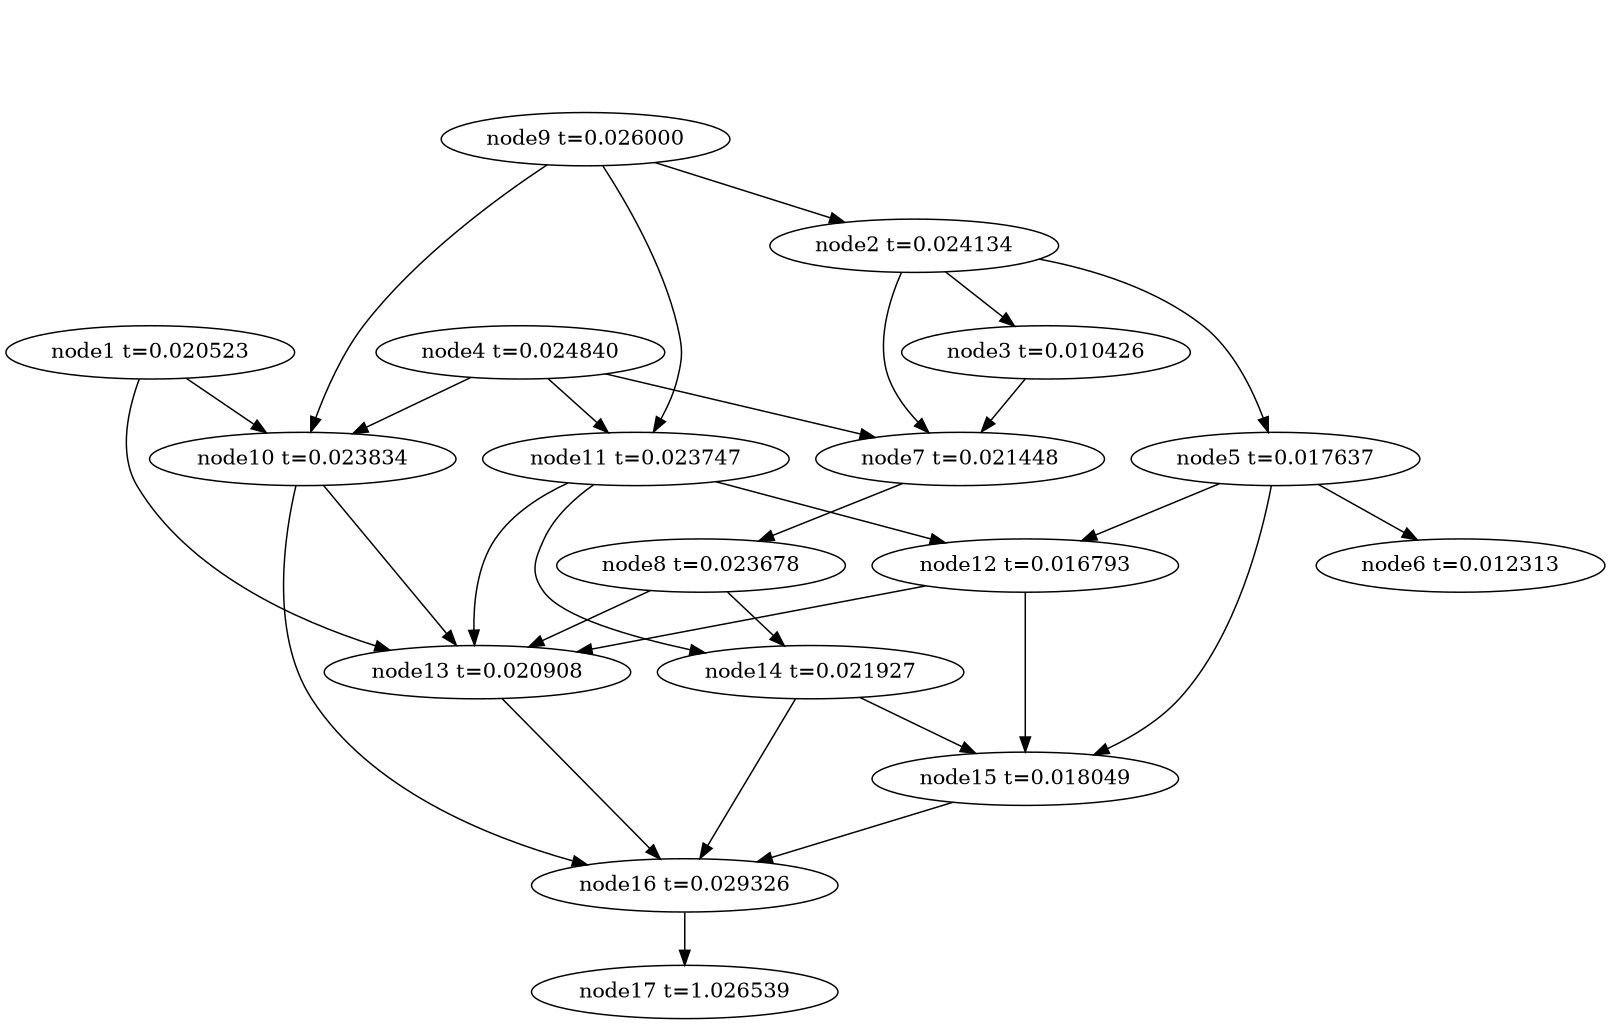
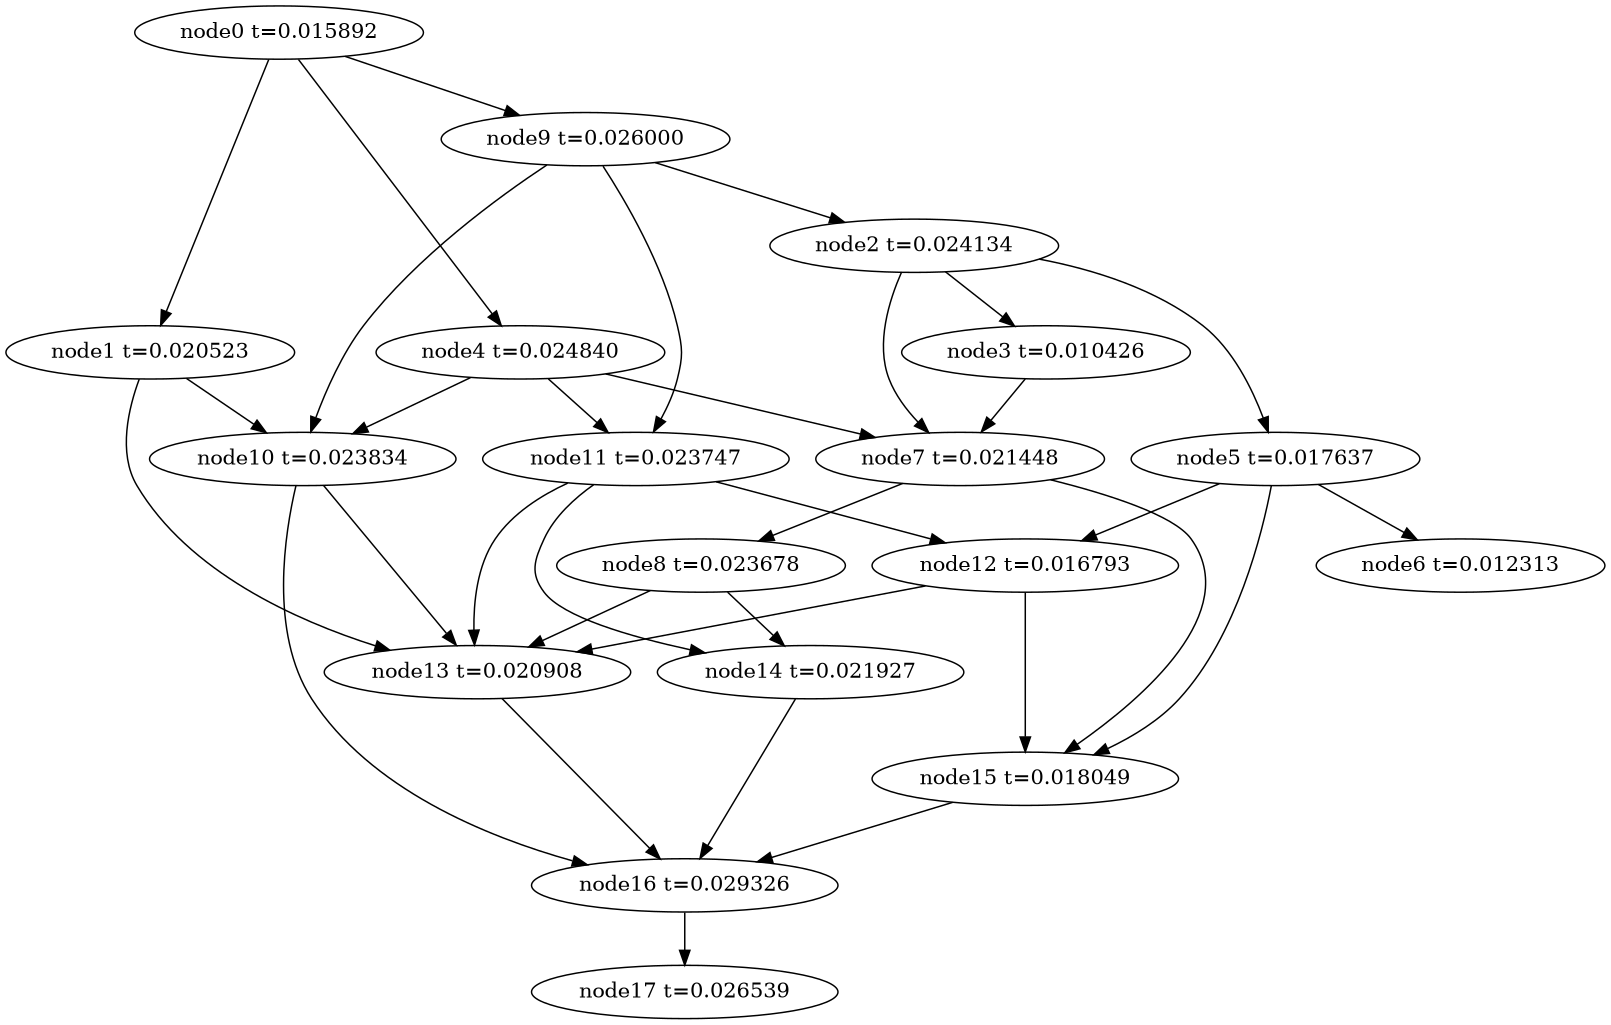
none -> (279, 33)
(911, 722) -> (1204, 589)
(685, 992) -> (685, 992)
